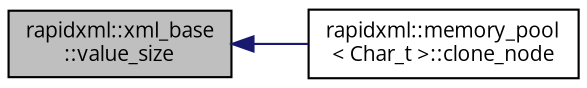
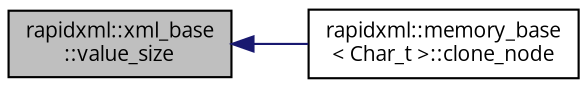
(444, 44) -> (444, 44)
